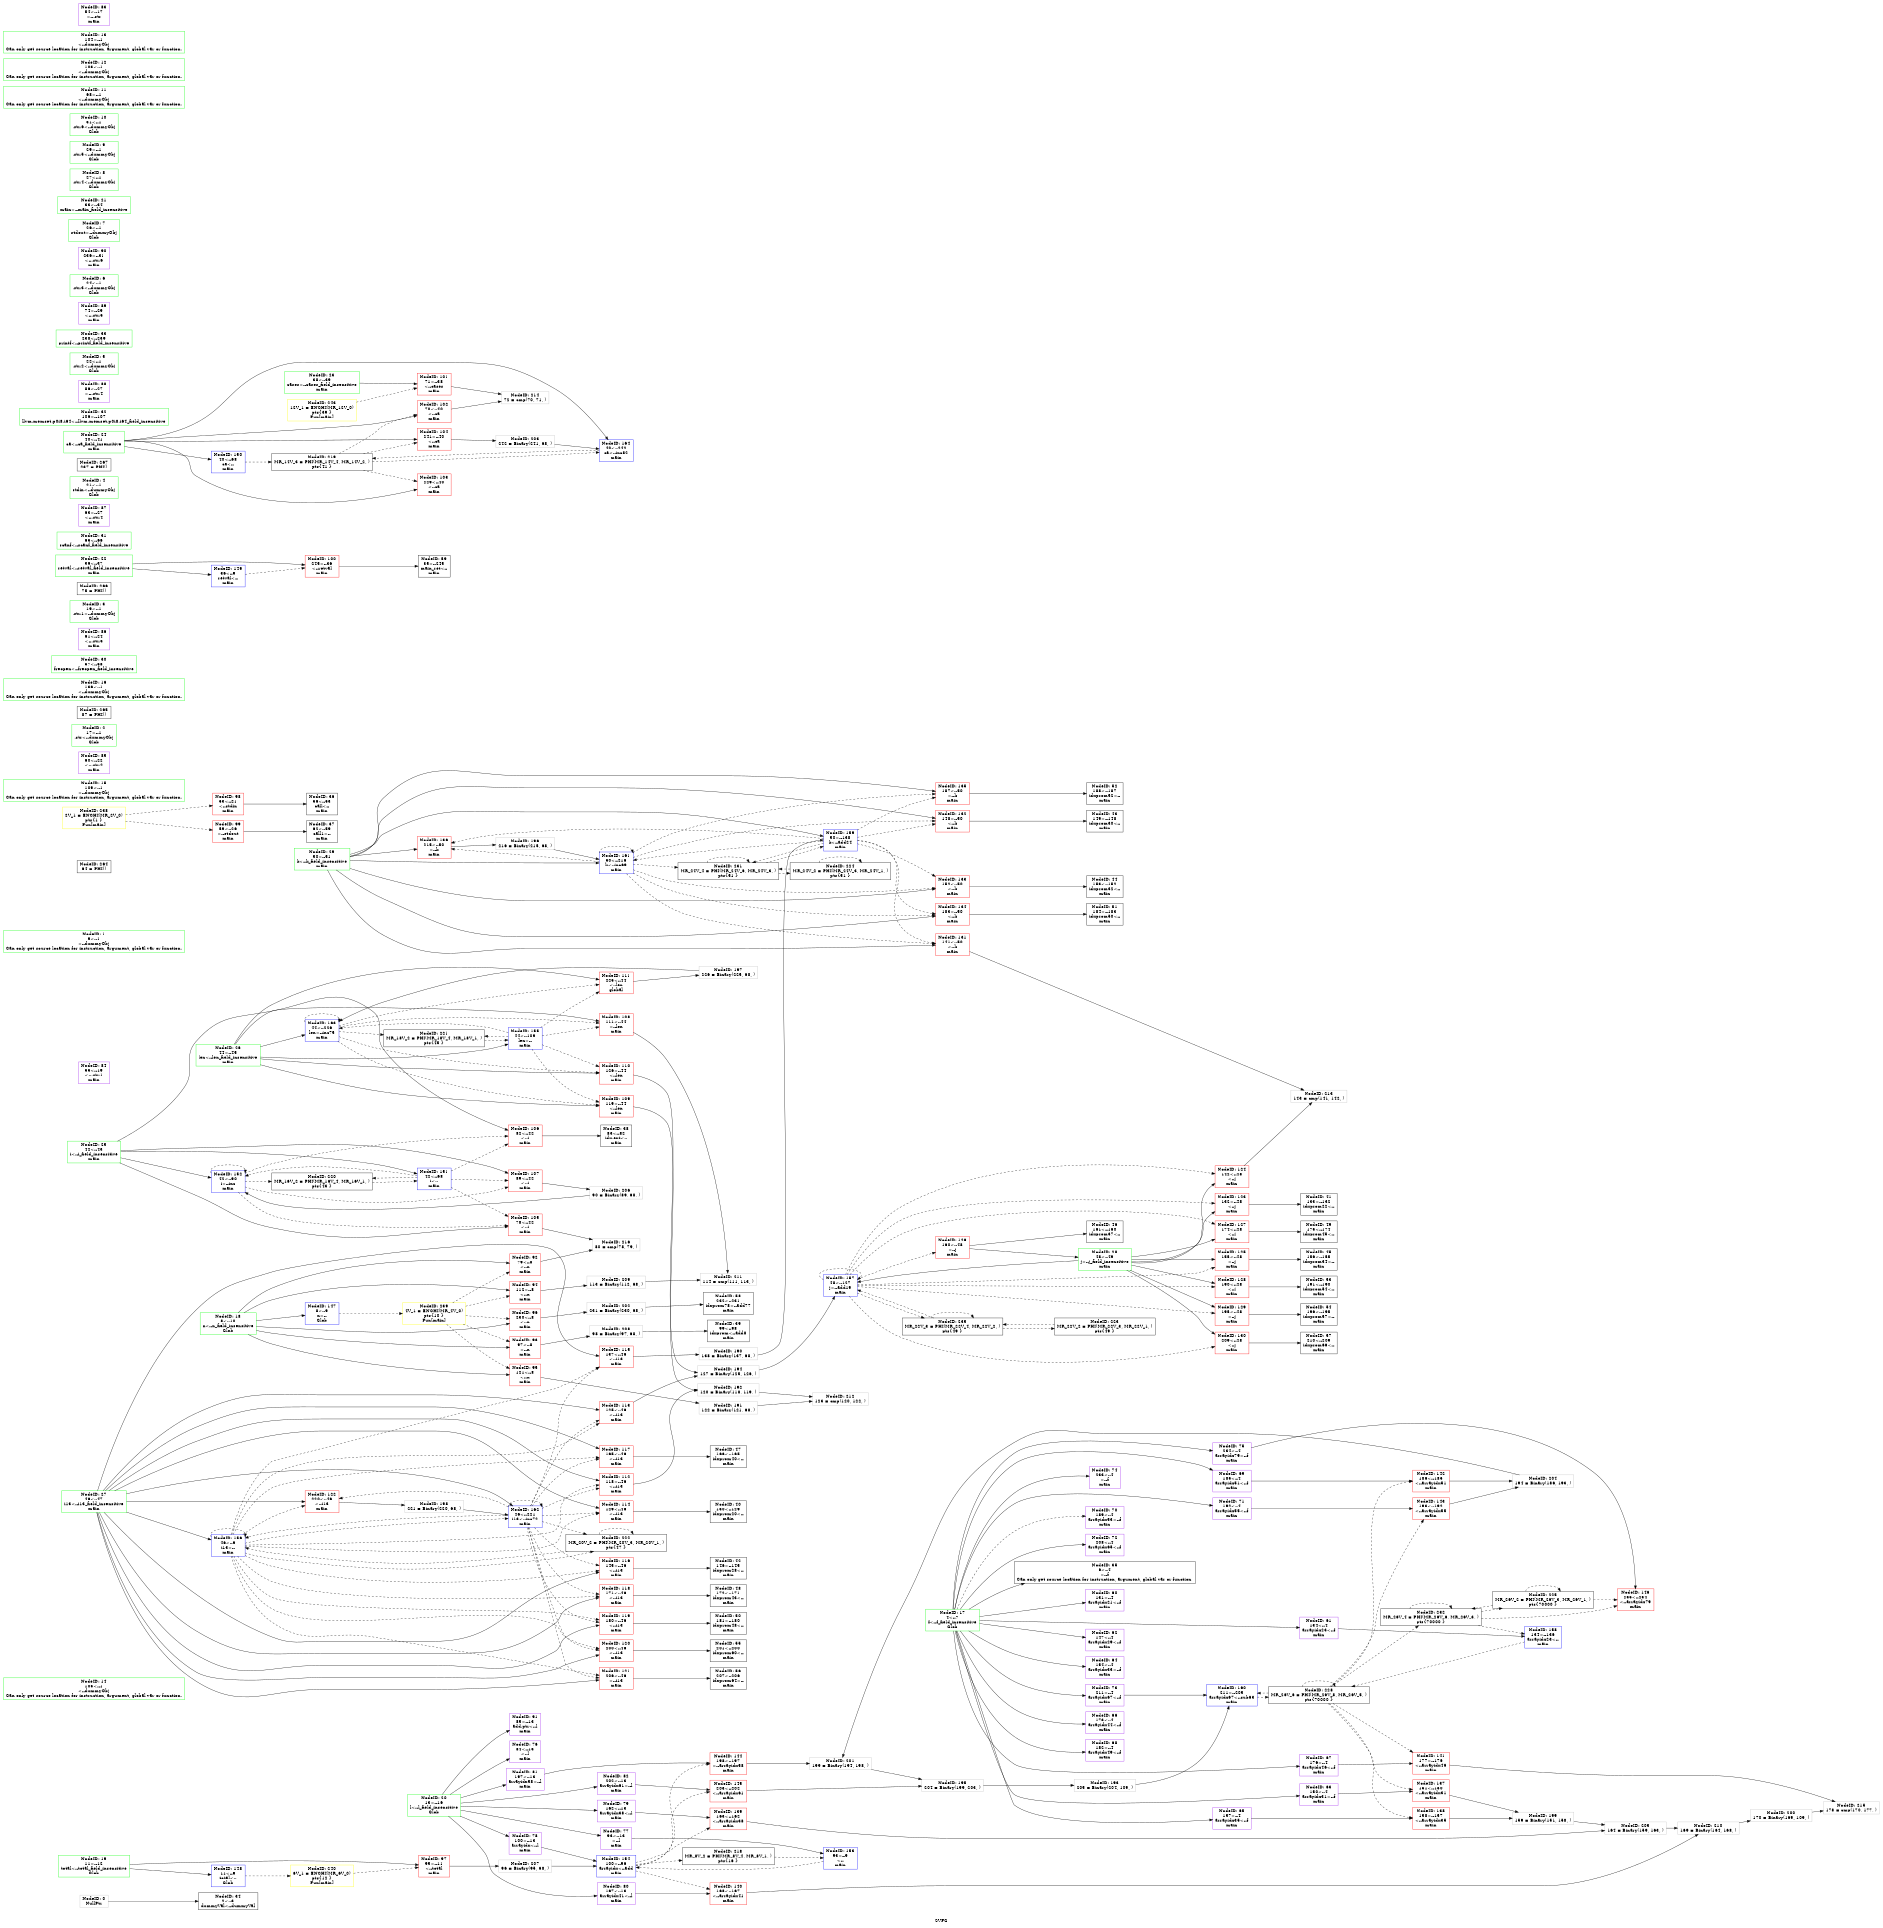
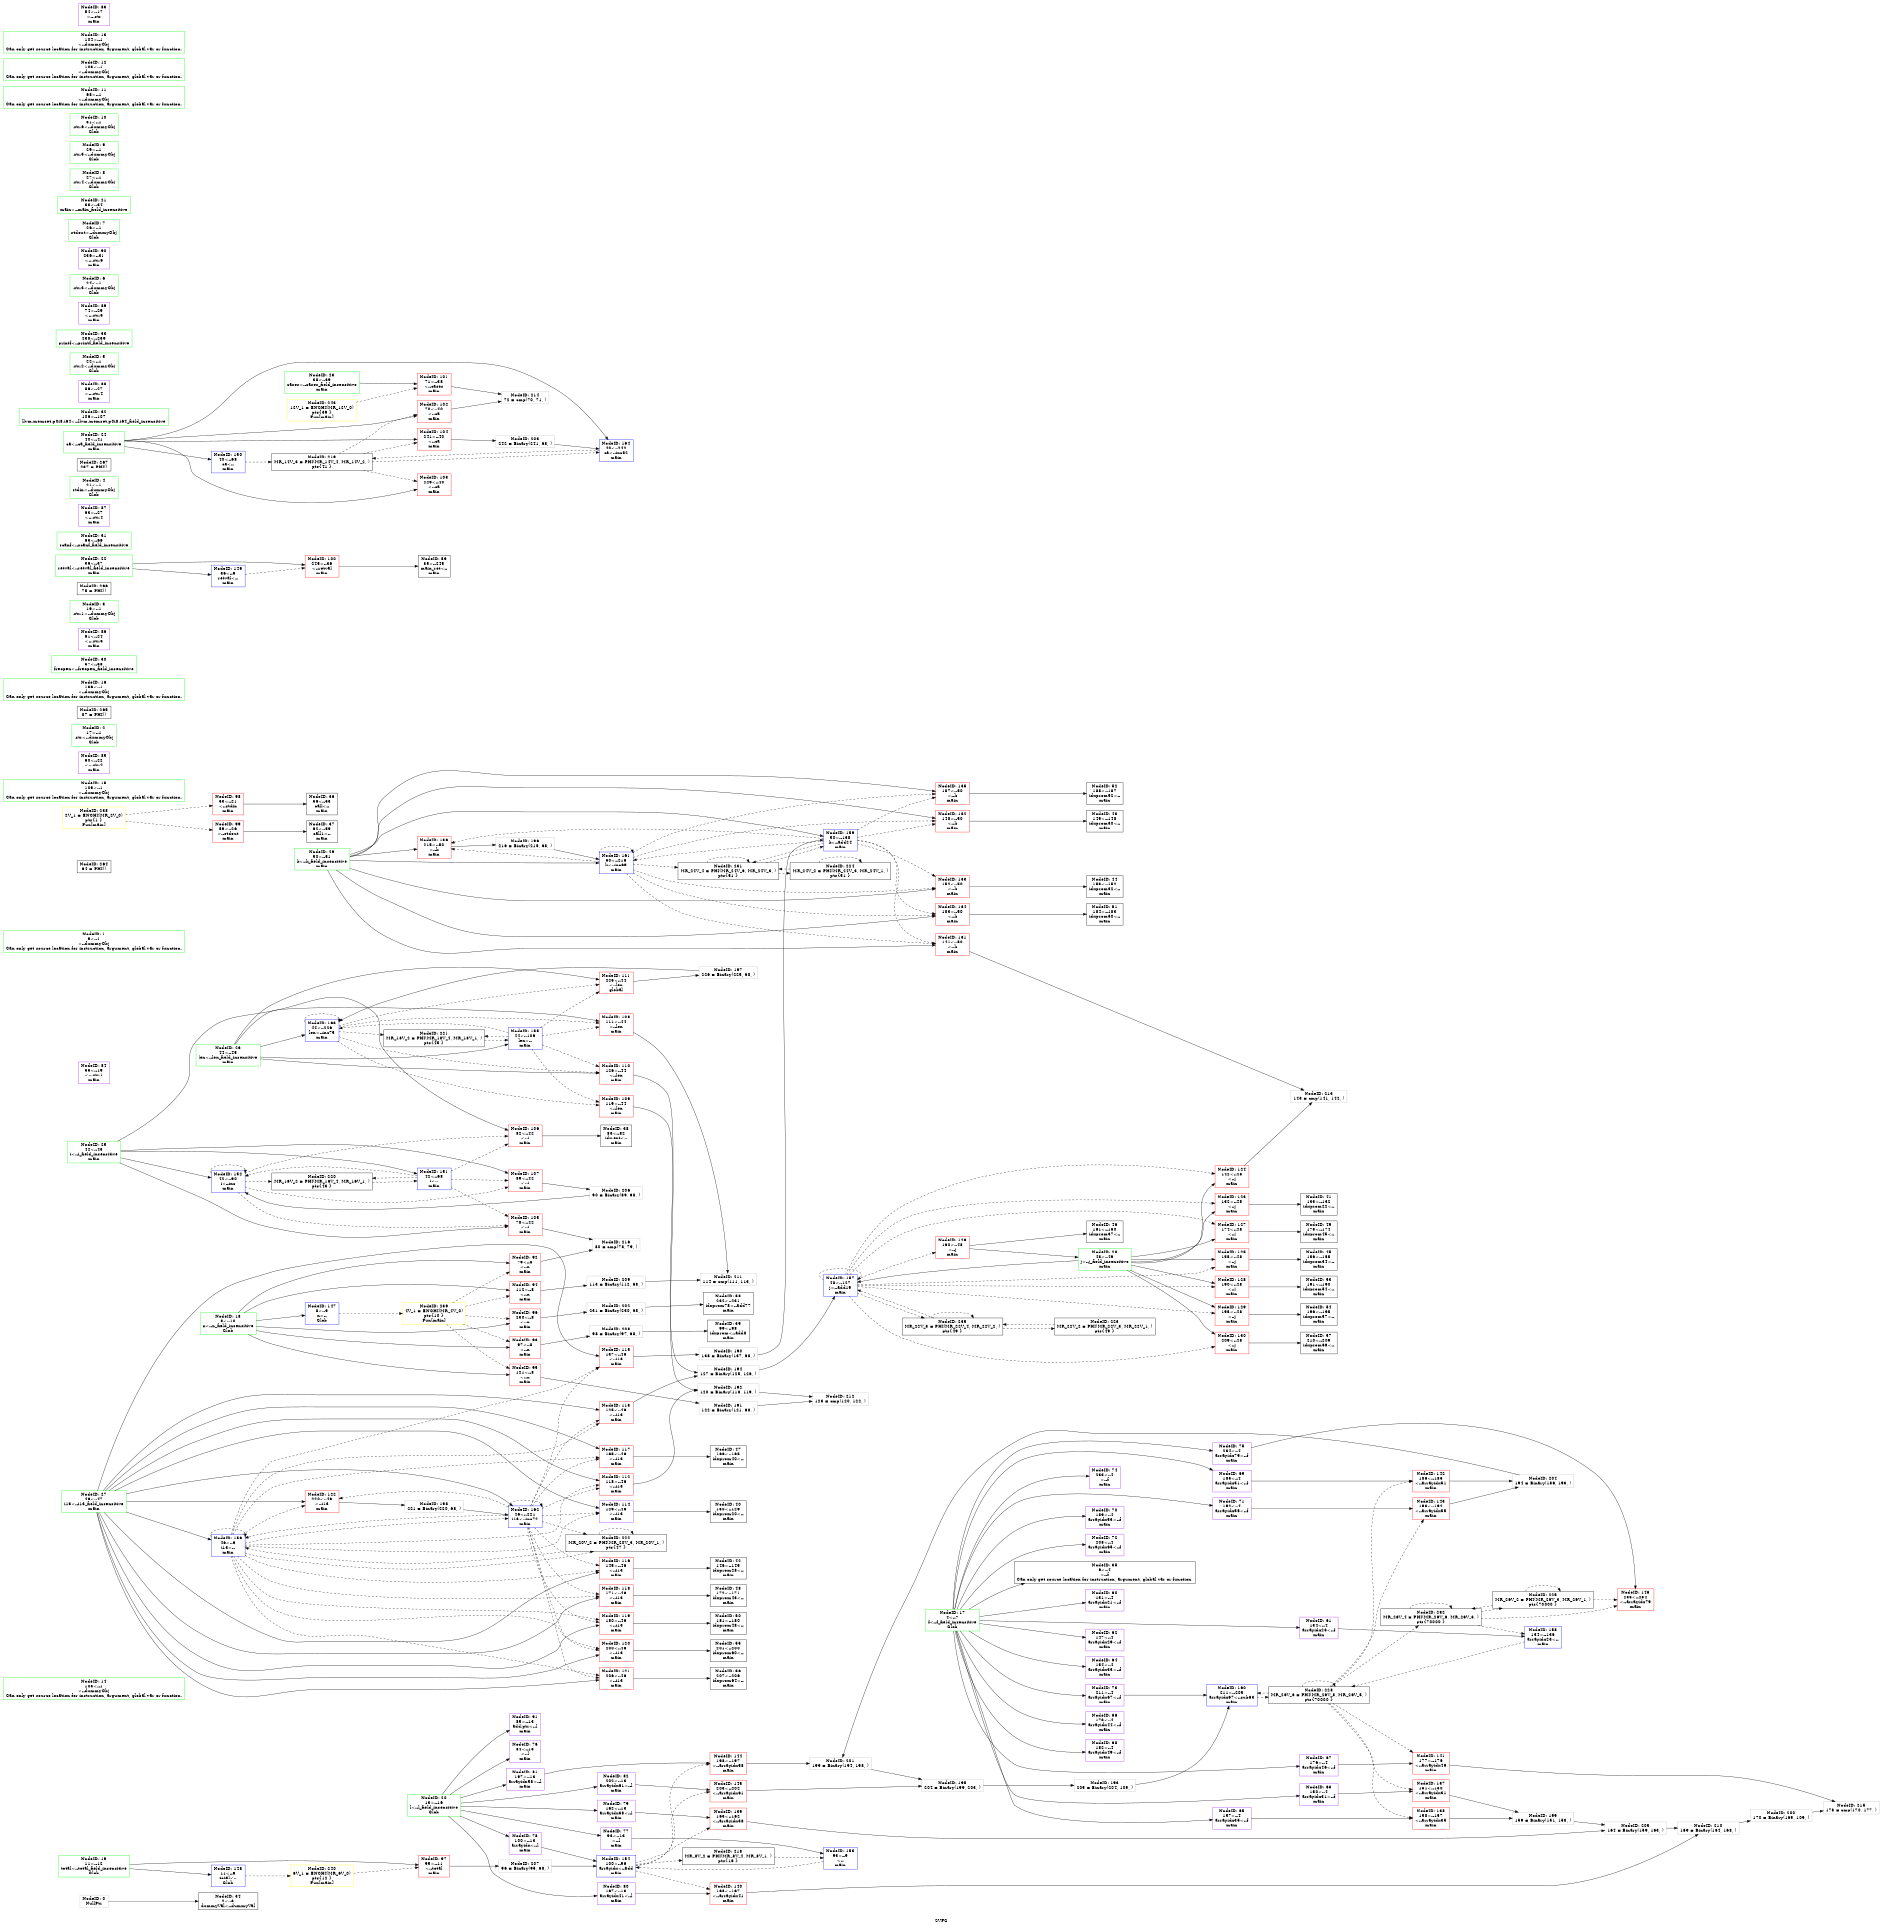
(427, 1097) -> none
(616, 1512) -> (616, 1512)
(1003, 1540) -> (1003, 1540)
